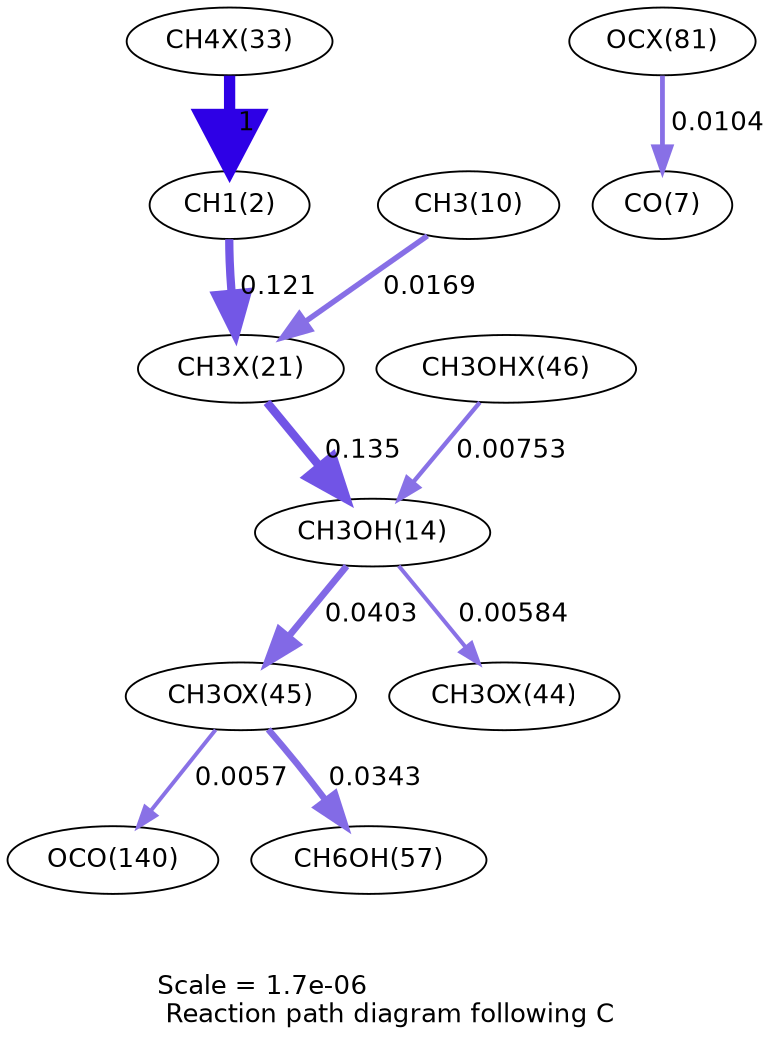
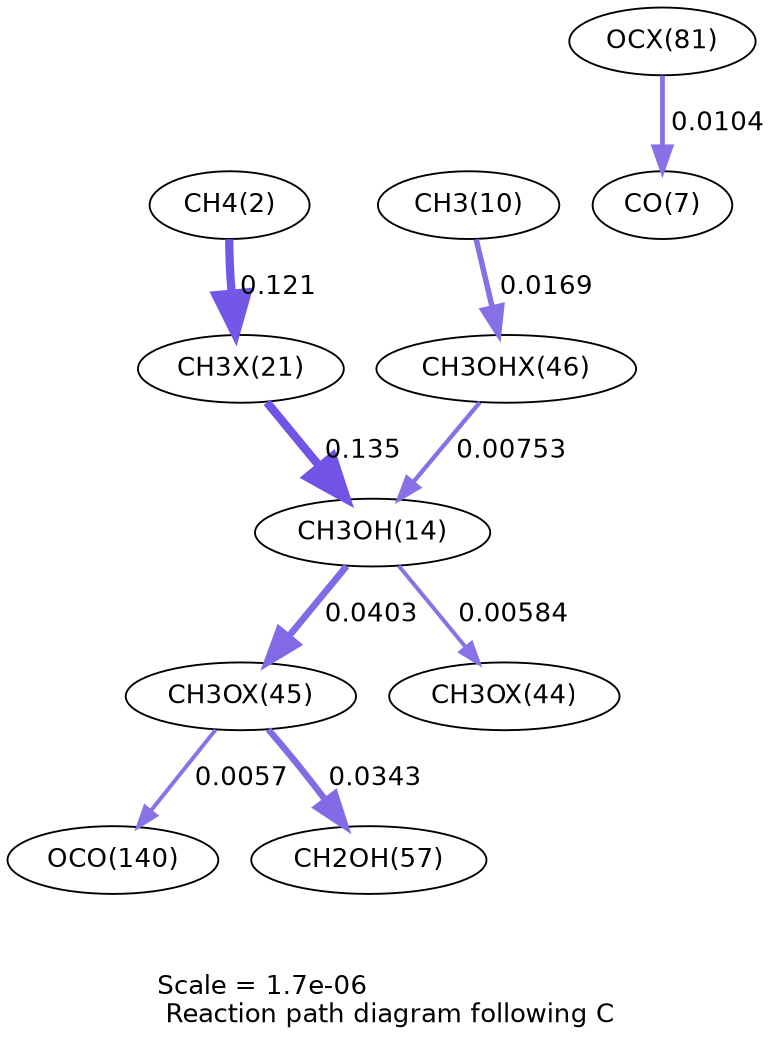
(230, 41) -> none
(230, 205) -> (230, 205)
(366, 279) -> (484, 273)
(369, 860) -> (369, 860)
